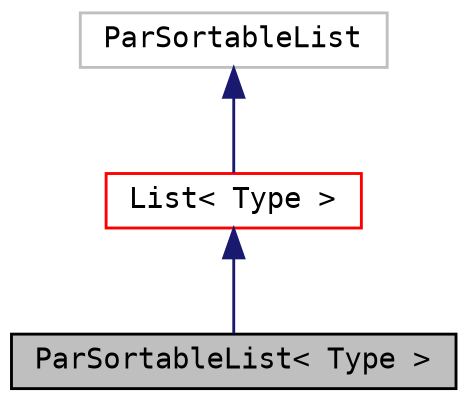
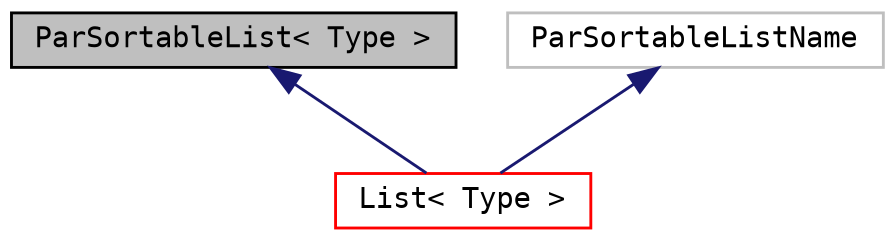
(234, 40) -> (696, 40)
(234, 296) -> (361, 129)
